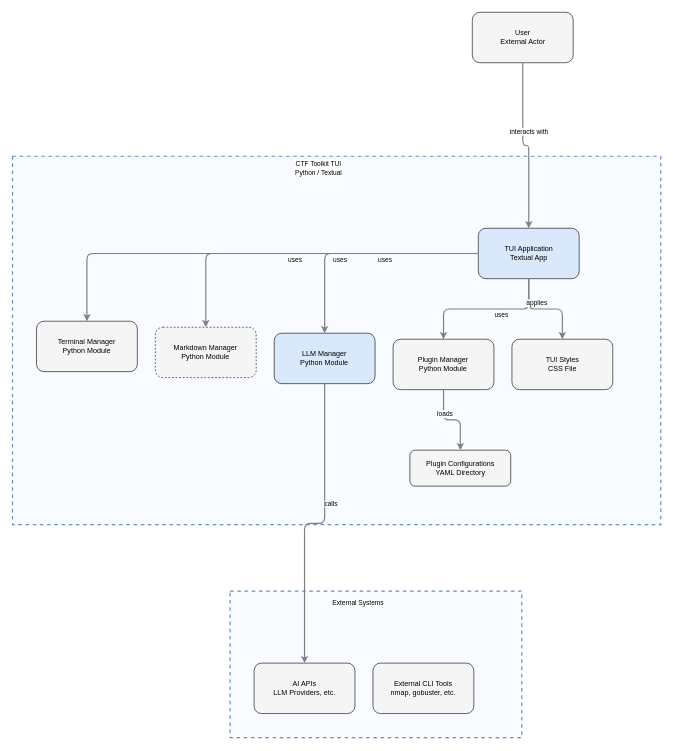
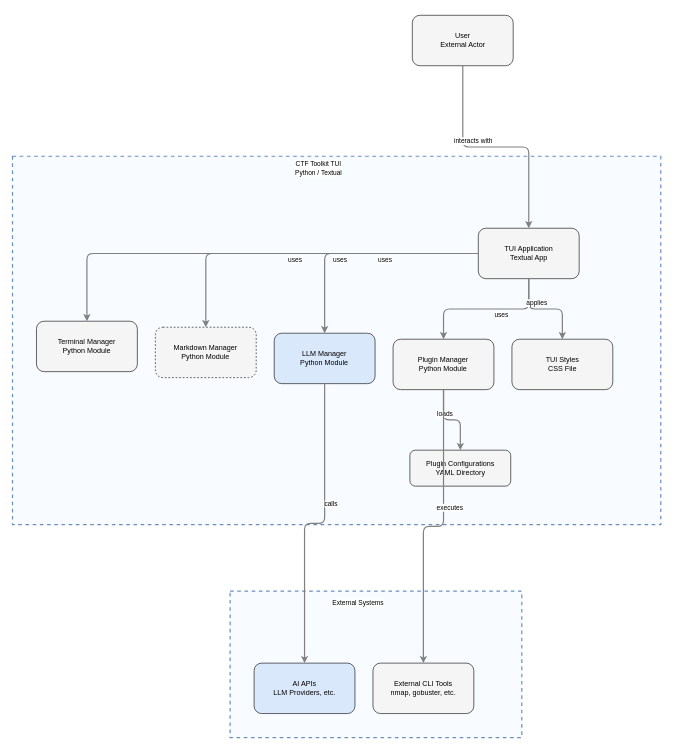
(523, 38) -> (463, 41)
(529, 254) -> (529, 254)
none -> (424, 530)
(304, 689) -> (304, 689)
